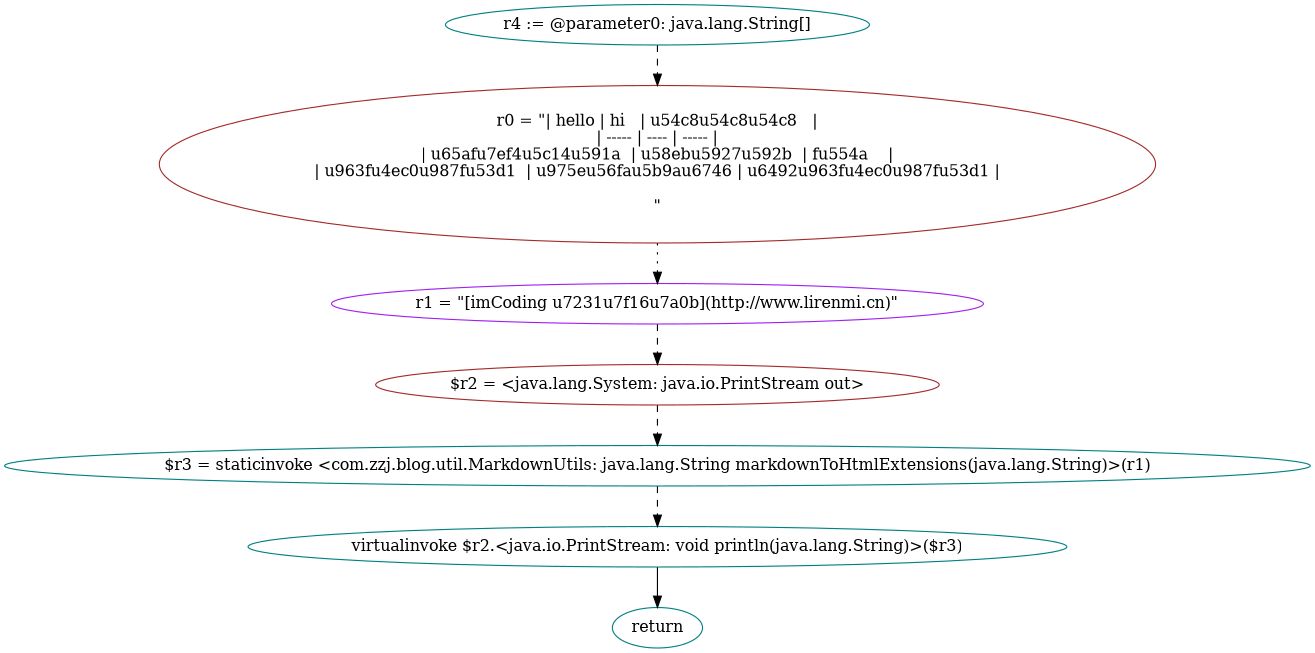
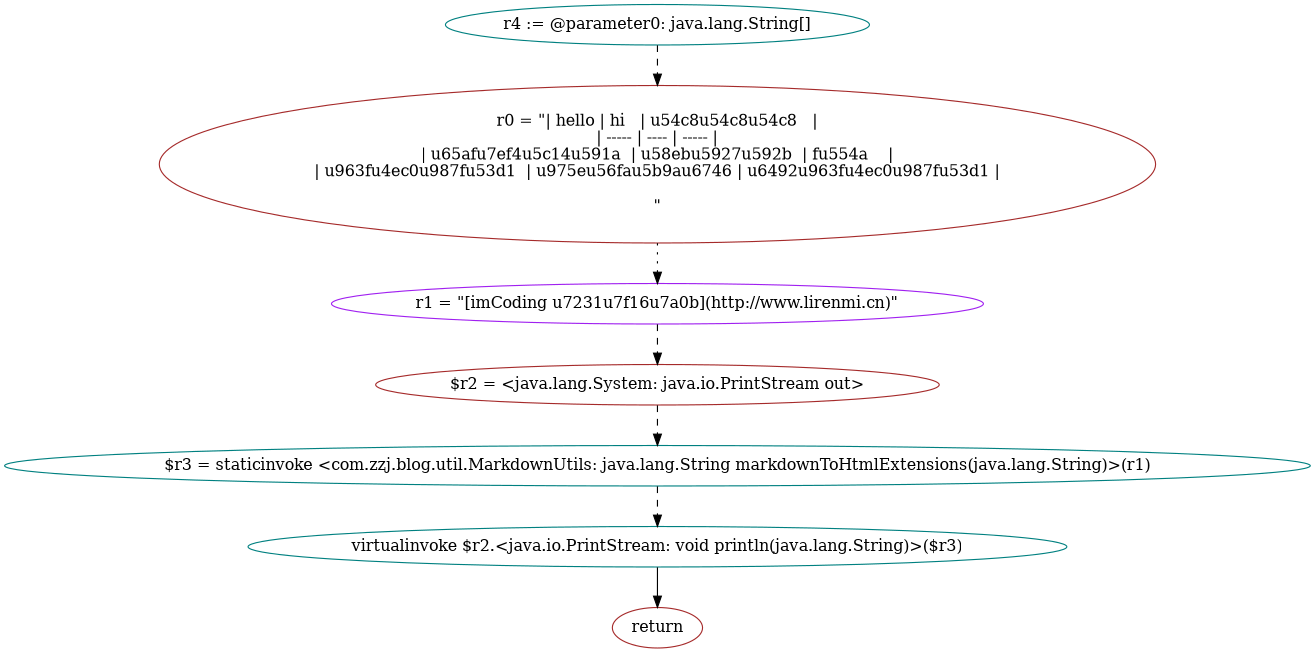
(657, 628) -> (657, 628)
